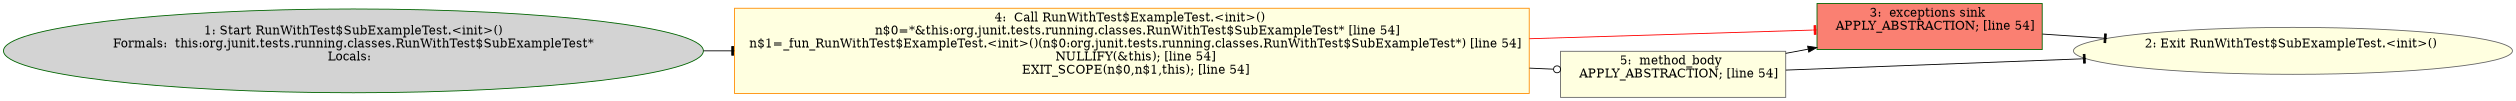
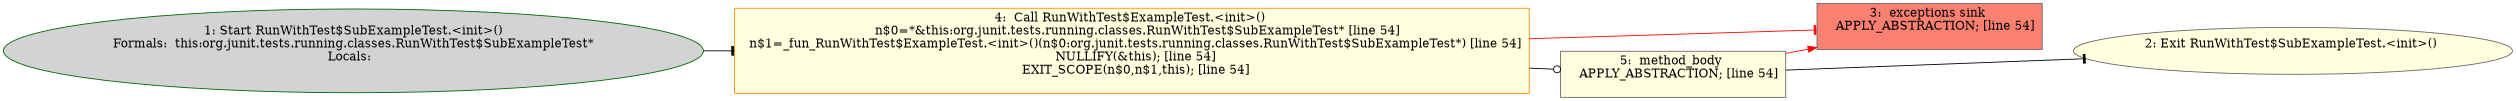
(1930, 27) -> (1930, 27)
(2072, 36) -> none
(1797, 51) -> (1797, 51)
